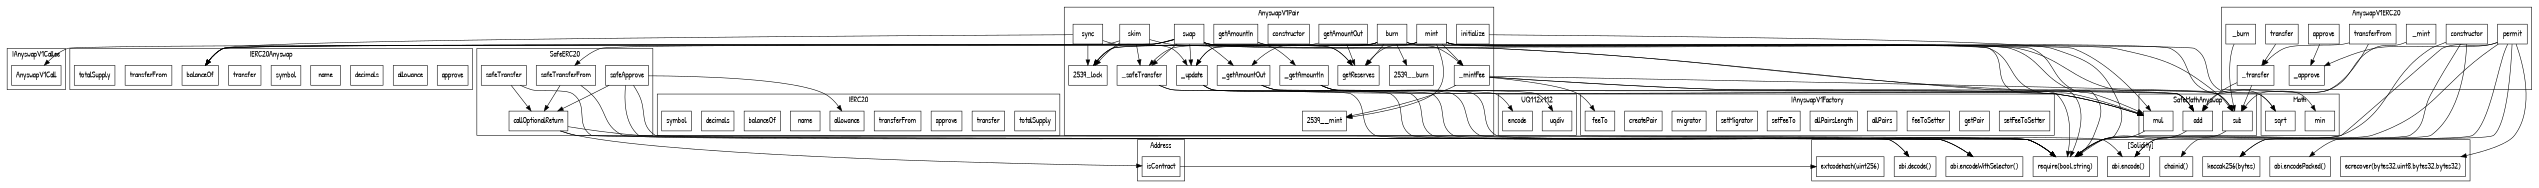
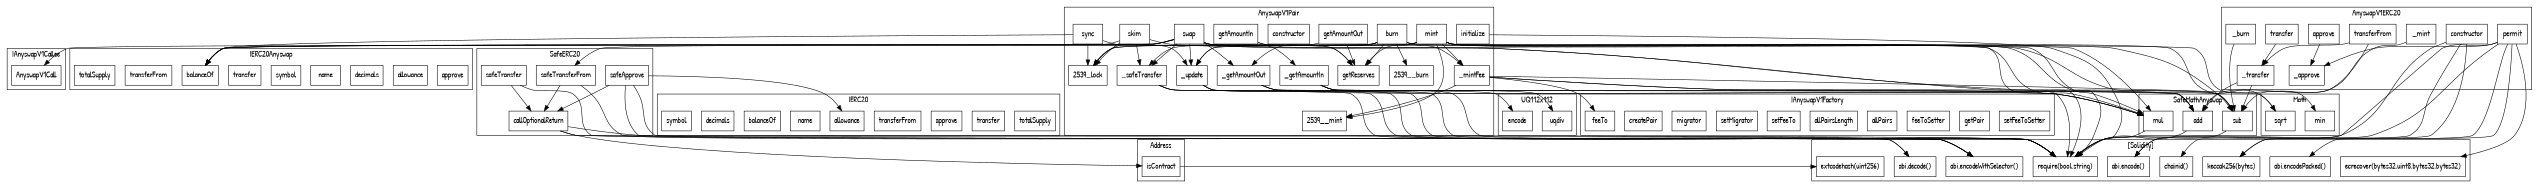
none -> (1388, 128)
(1708, 139) -> (1778, 91)
